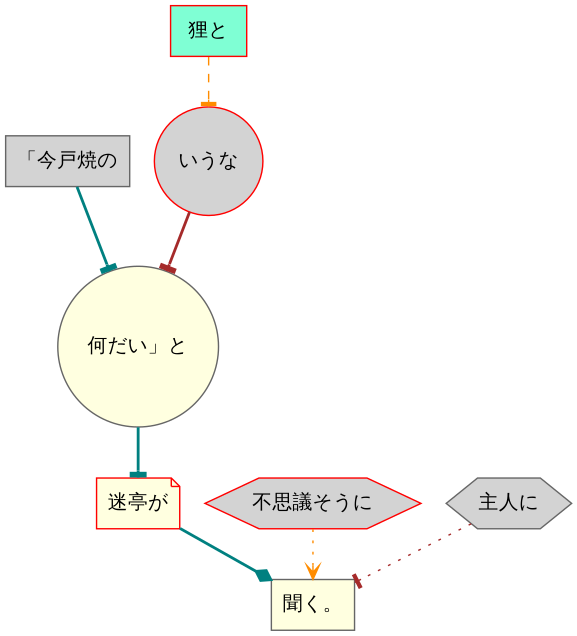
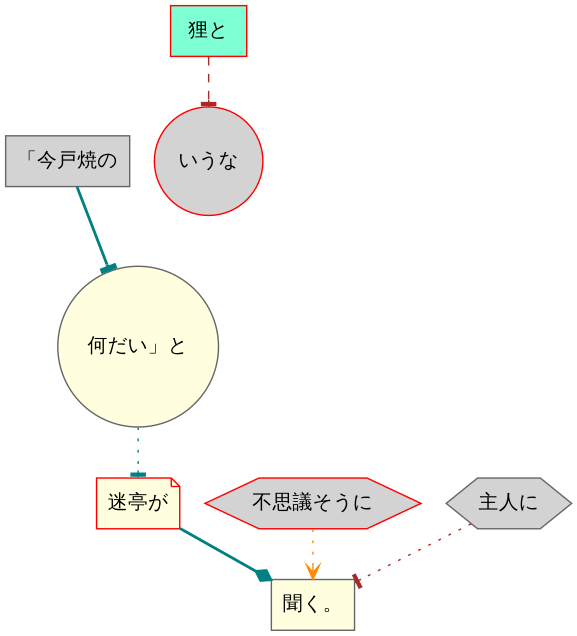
(209, 78) -> (209, 78)
(180, 238) -> none
(138, 449) -> (138, 449)
